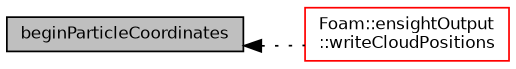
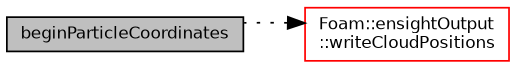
(283, 46) -> (266, 23)
